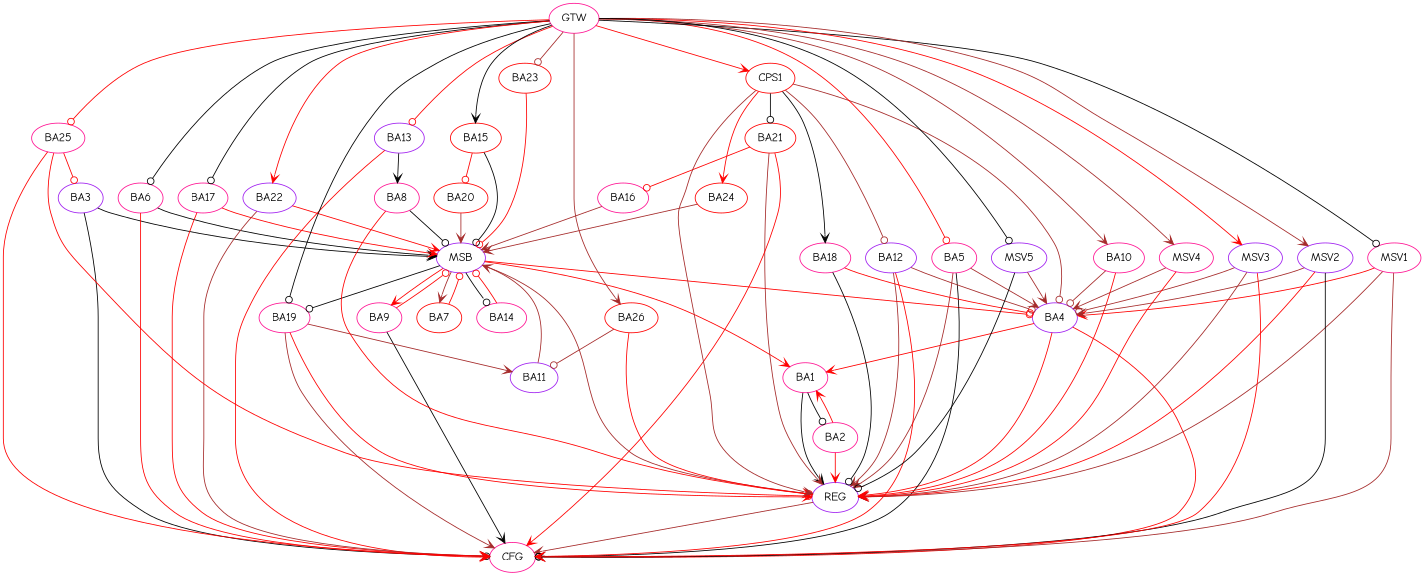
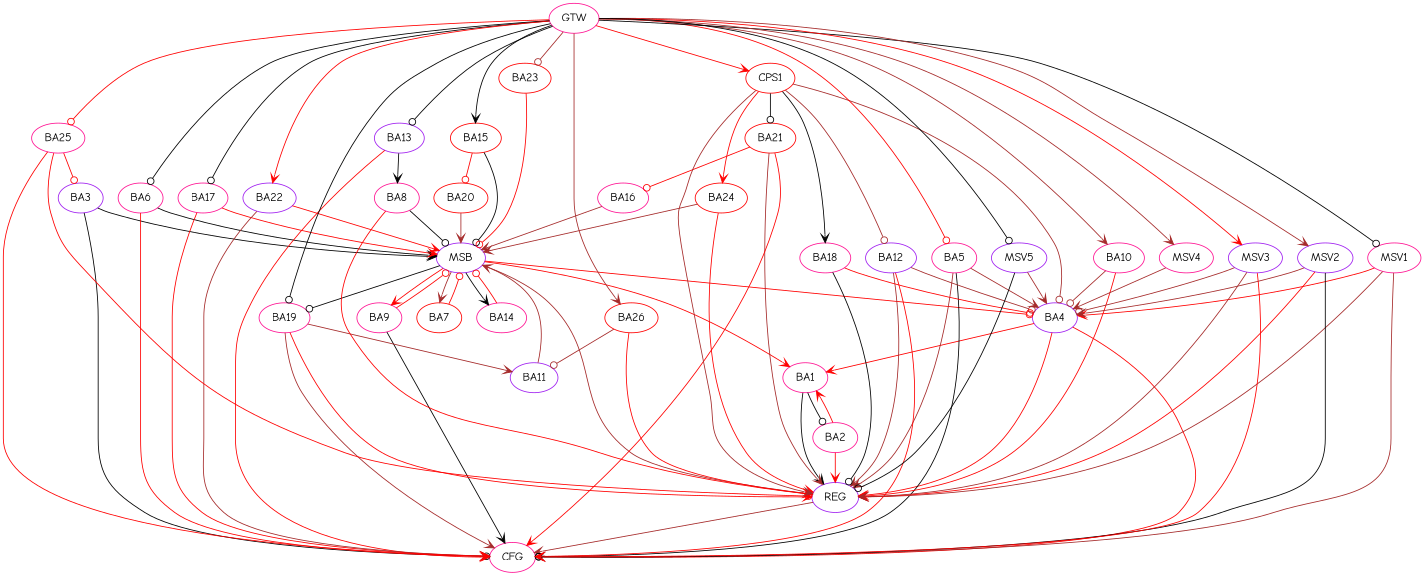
(477, 63) -> (477, 63)
(474, 286) -> (474, 286)
(1059, 438) -> (715, 371)
